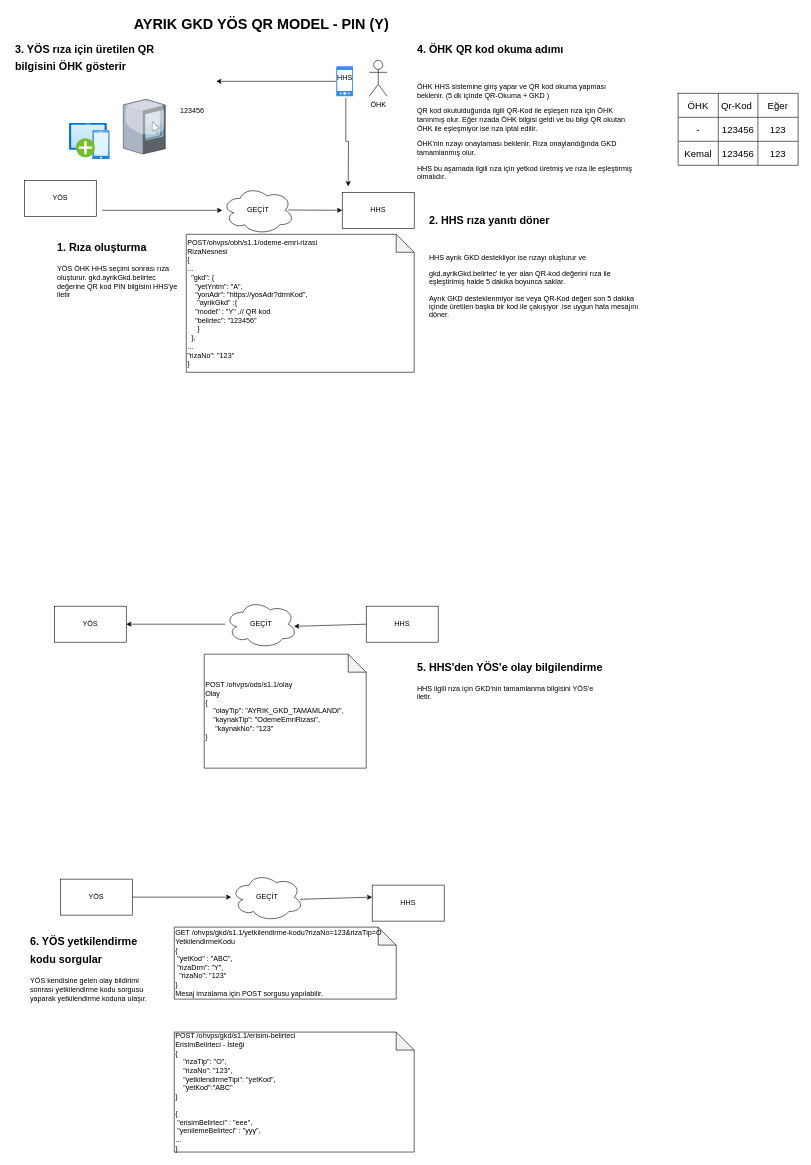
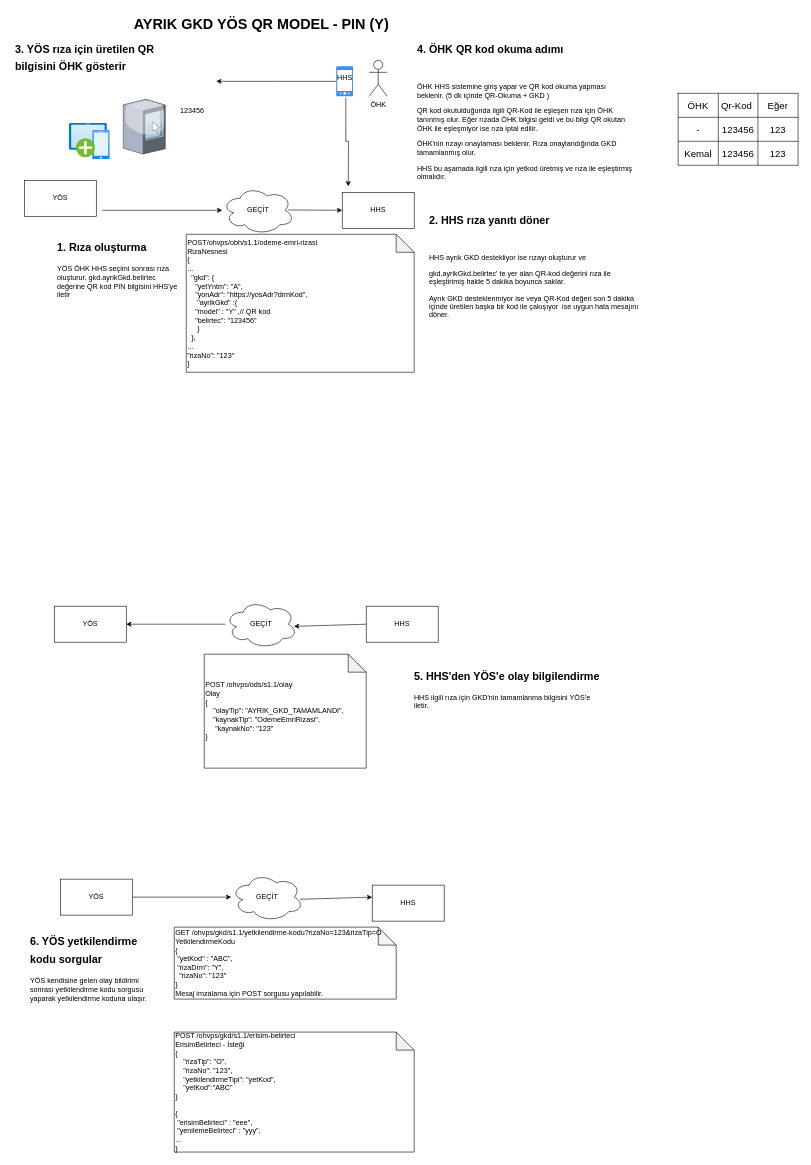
(510, 696) -> (507, 705)
